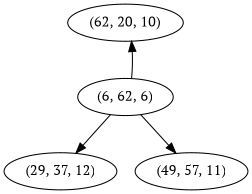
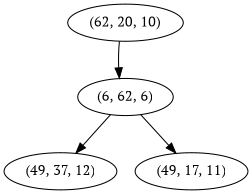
(132, 65) -> (119, 54)
(60, 171) -> (60, 171)
(192, 171) -> (192, 171)
